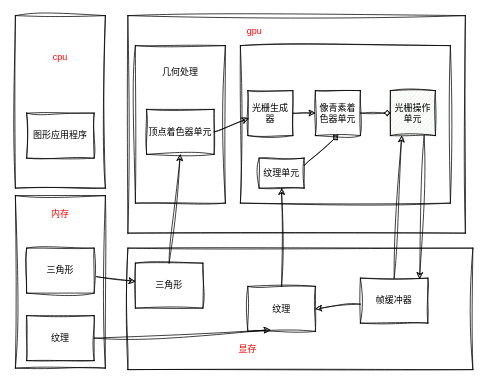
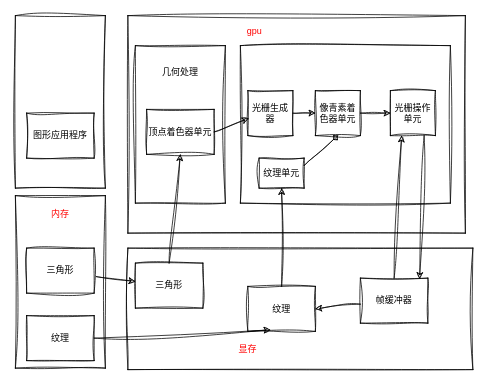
(60, 57) -> none
(383, 113) -> (384, 113)
(413, 113) -> (413, 113)
